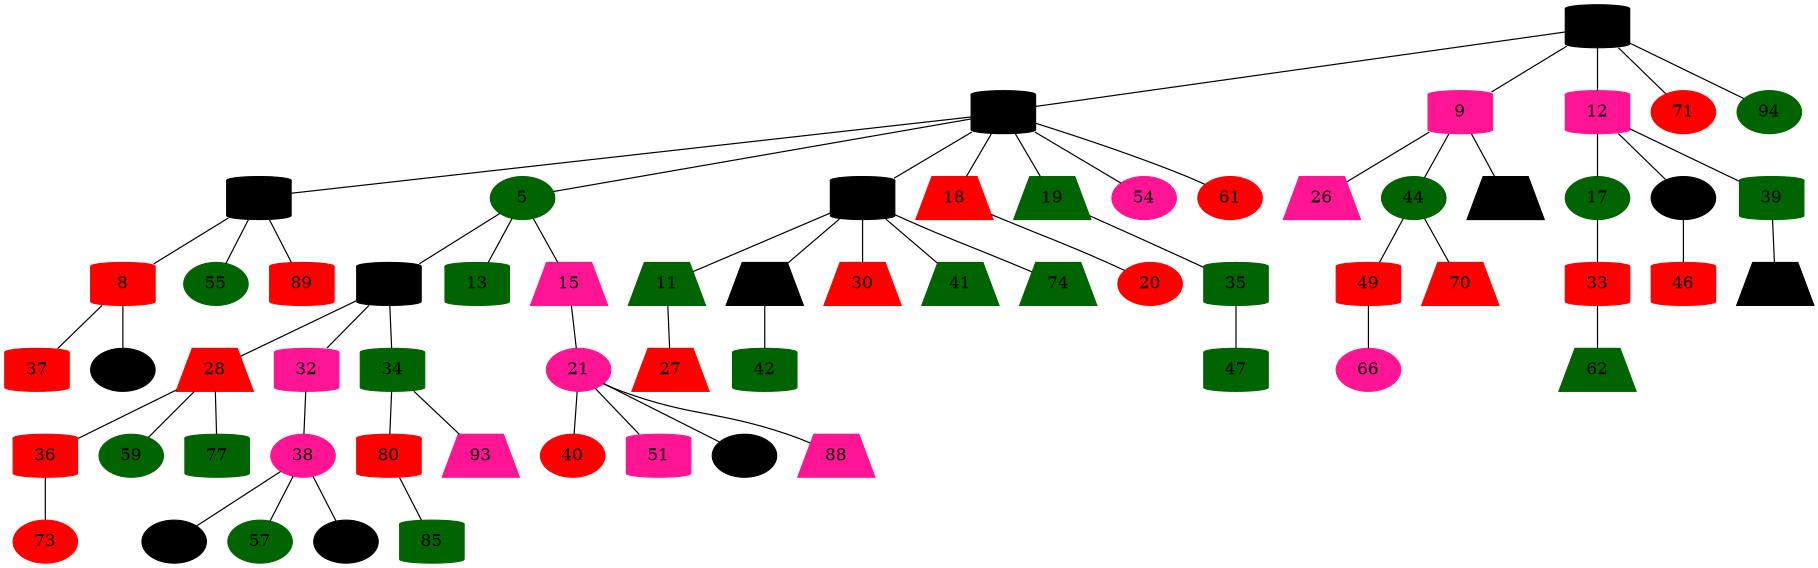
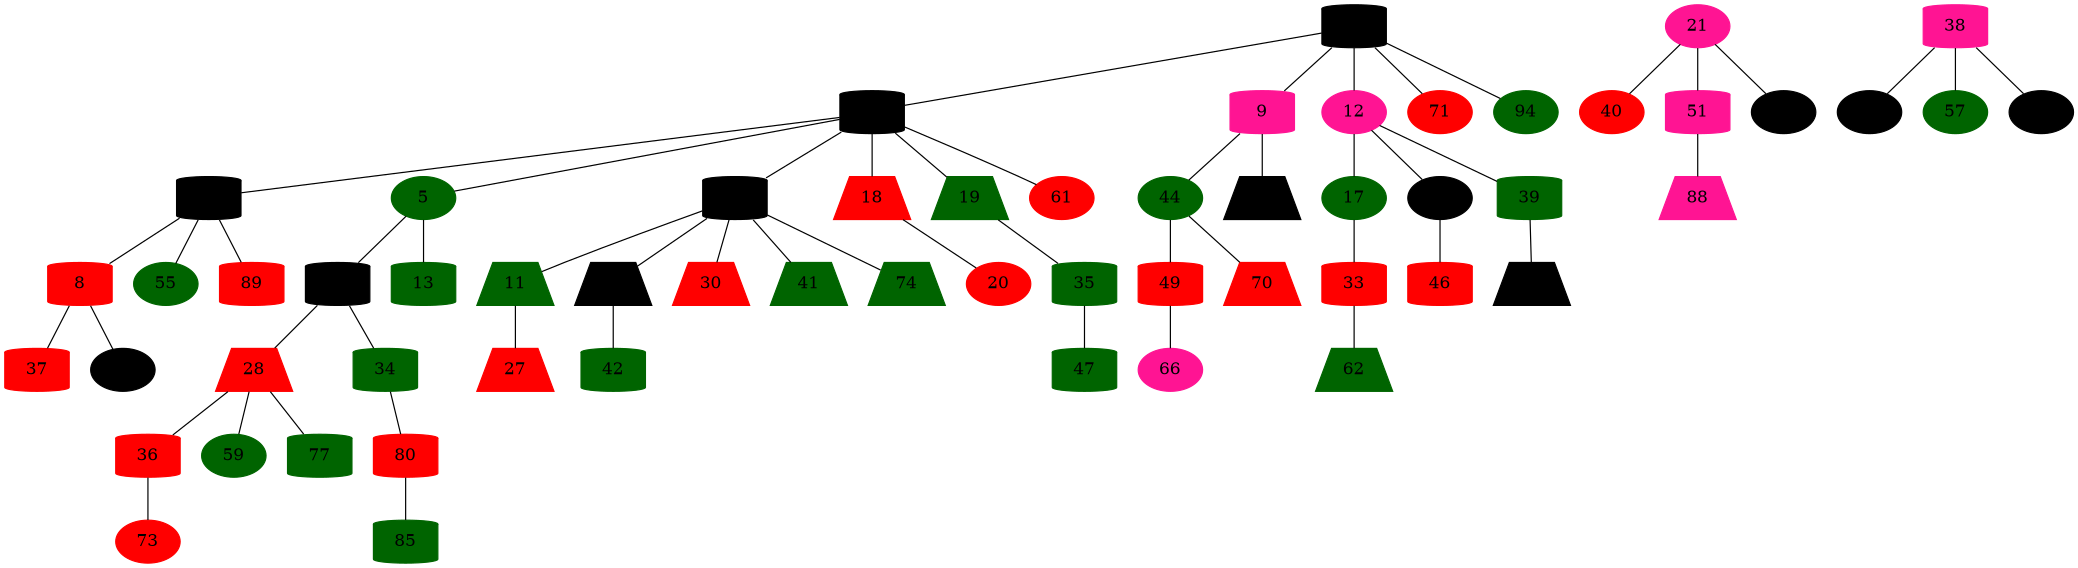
(1598, 112) -> (1354, 112)
(1144, 198) -> none
(1322, 198) -> none
(569, 284) -> none
(307, 370) -> none
(707, 414) -> (1698, 155)
(303, 456) -> (1955, 26)
(481, 456) -> none
